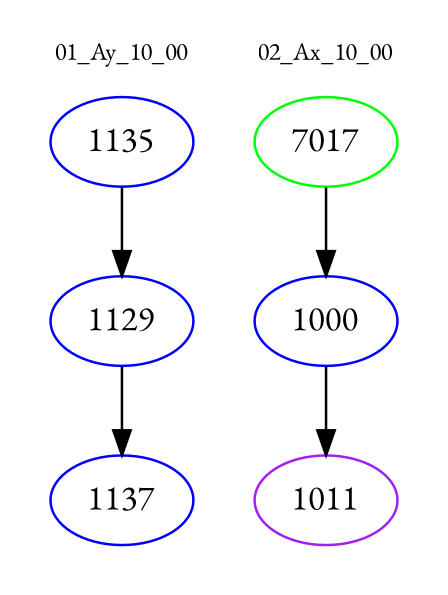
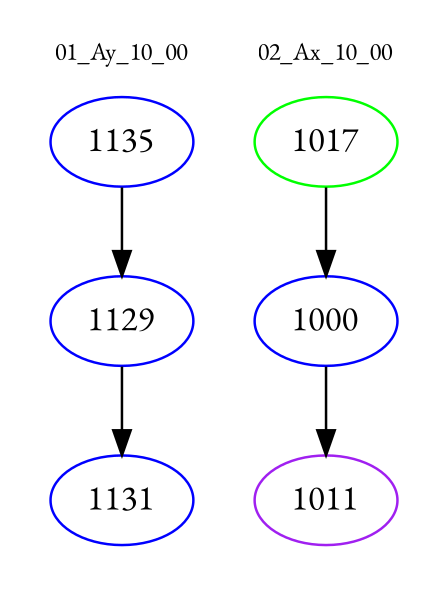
(326, 142) -> (326, 142)
(122, 500) -> (122, 500)
